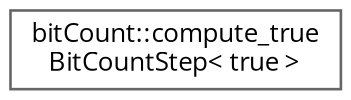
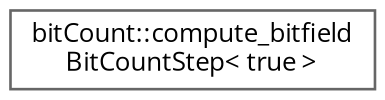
(176, 50) -> (193, 50)
